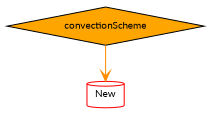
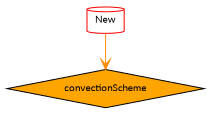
(106, 58) -> (106, 46)
